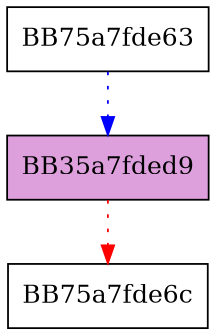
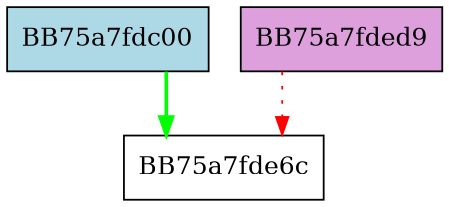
(108, 39) -> none
none -> (108, 39)
(108, 168) -> (342, 39)
